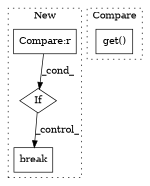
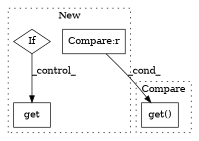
(42, 68) -> (126, 74)
(33, 160) -> (32, 115)
